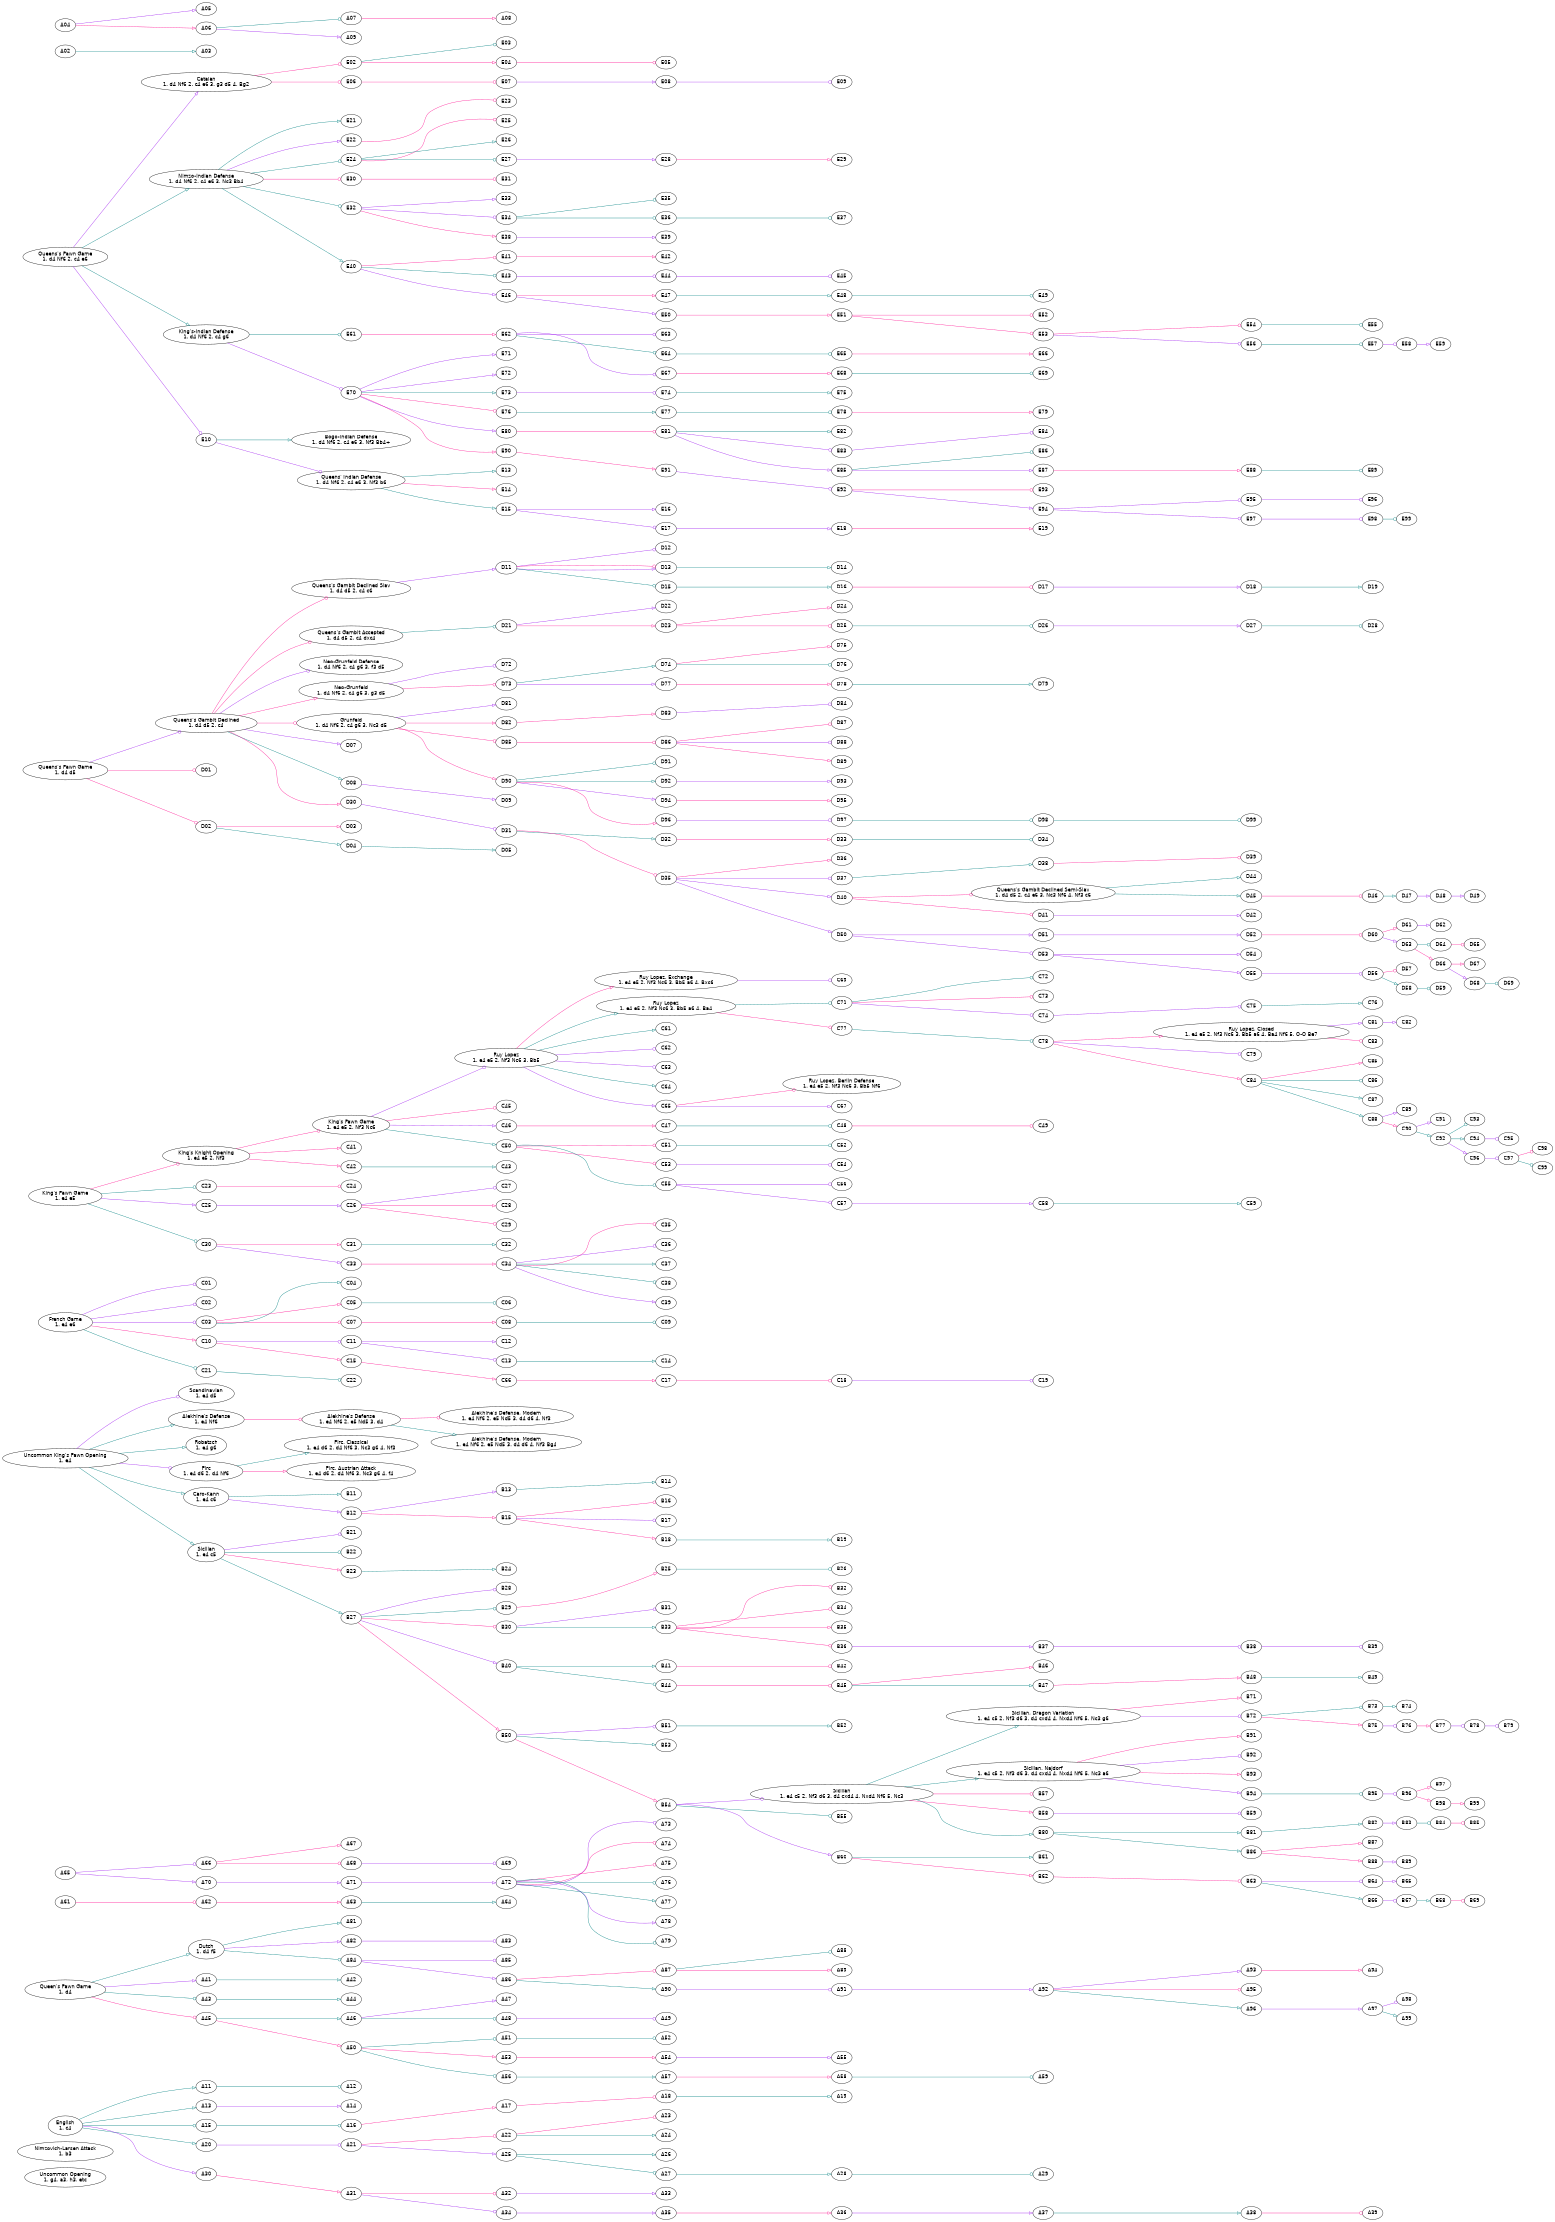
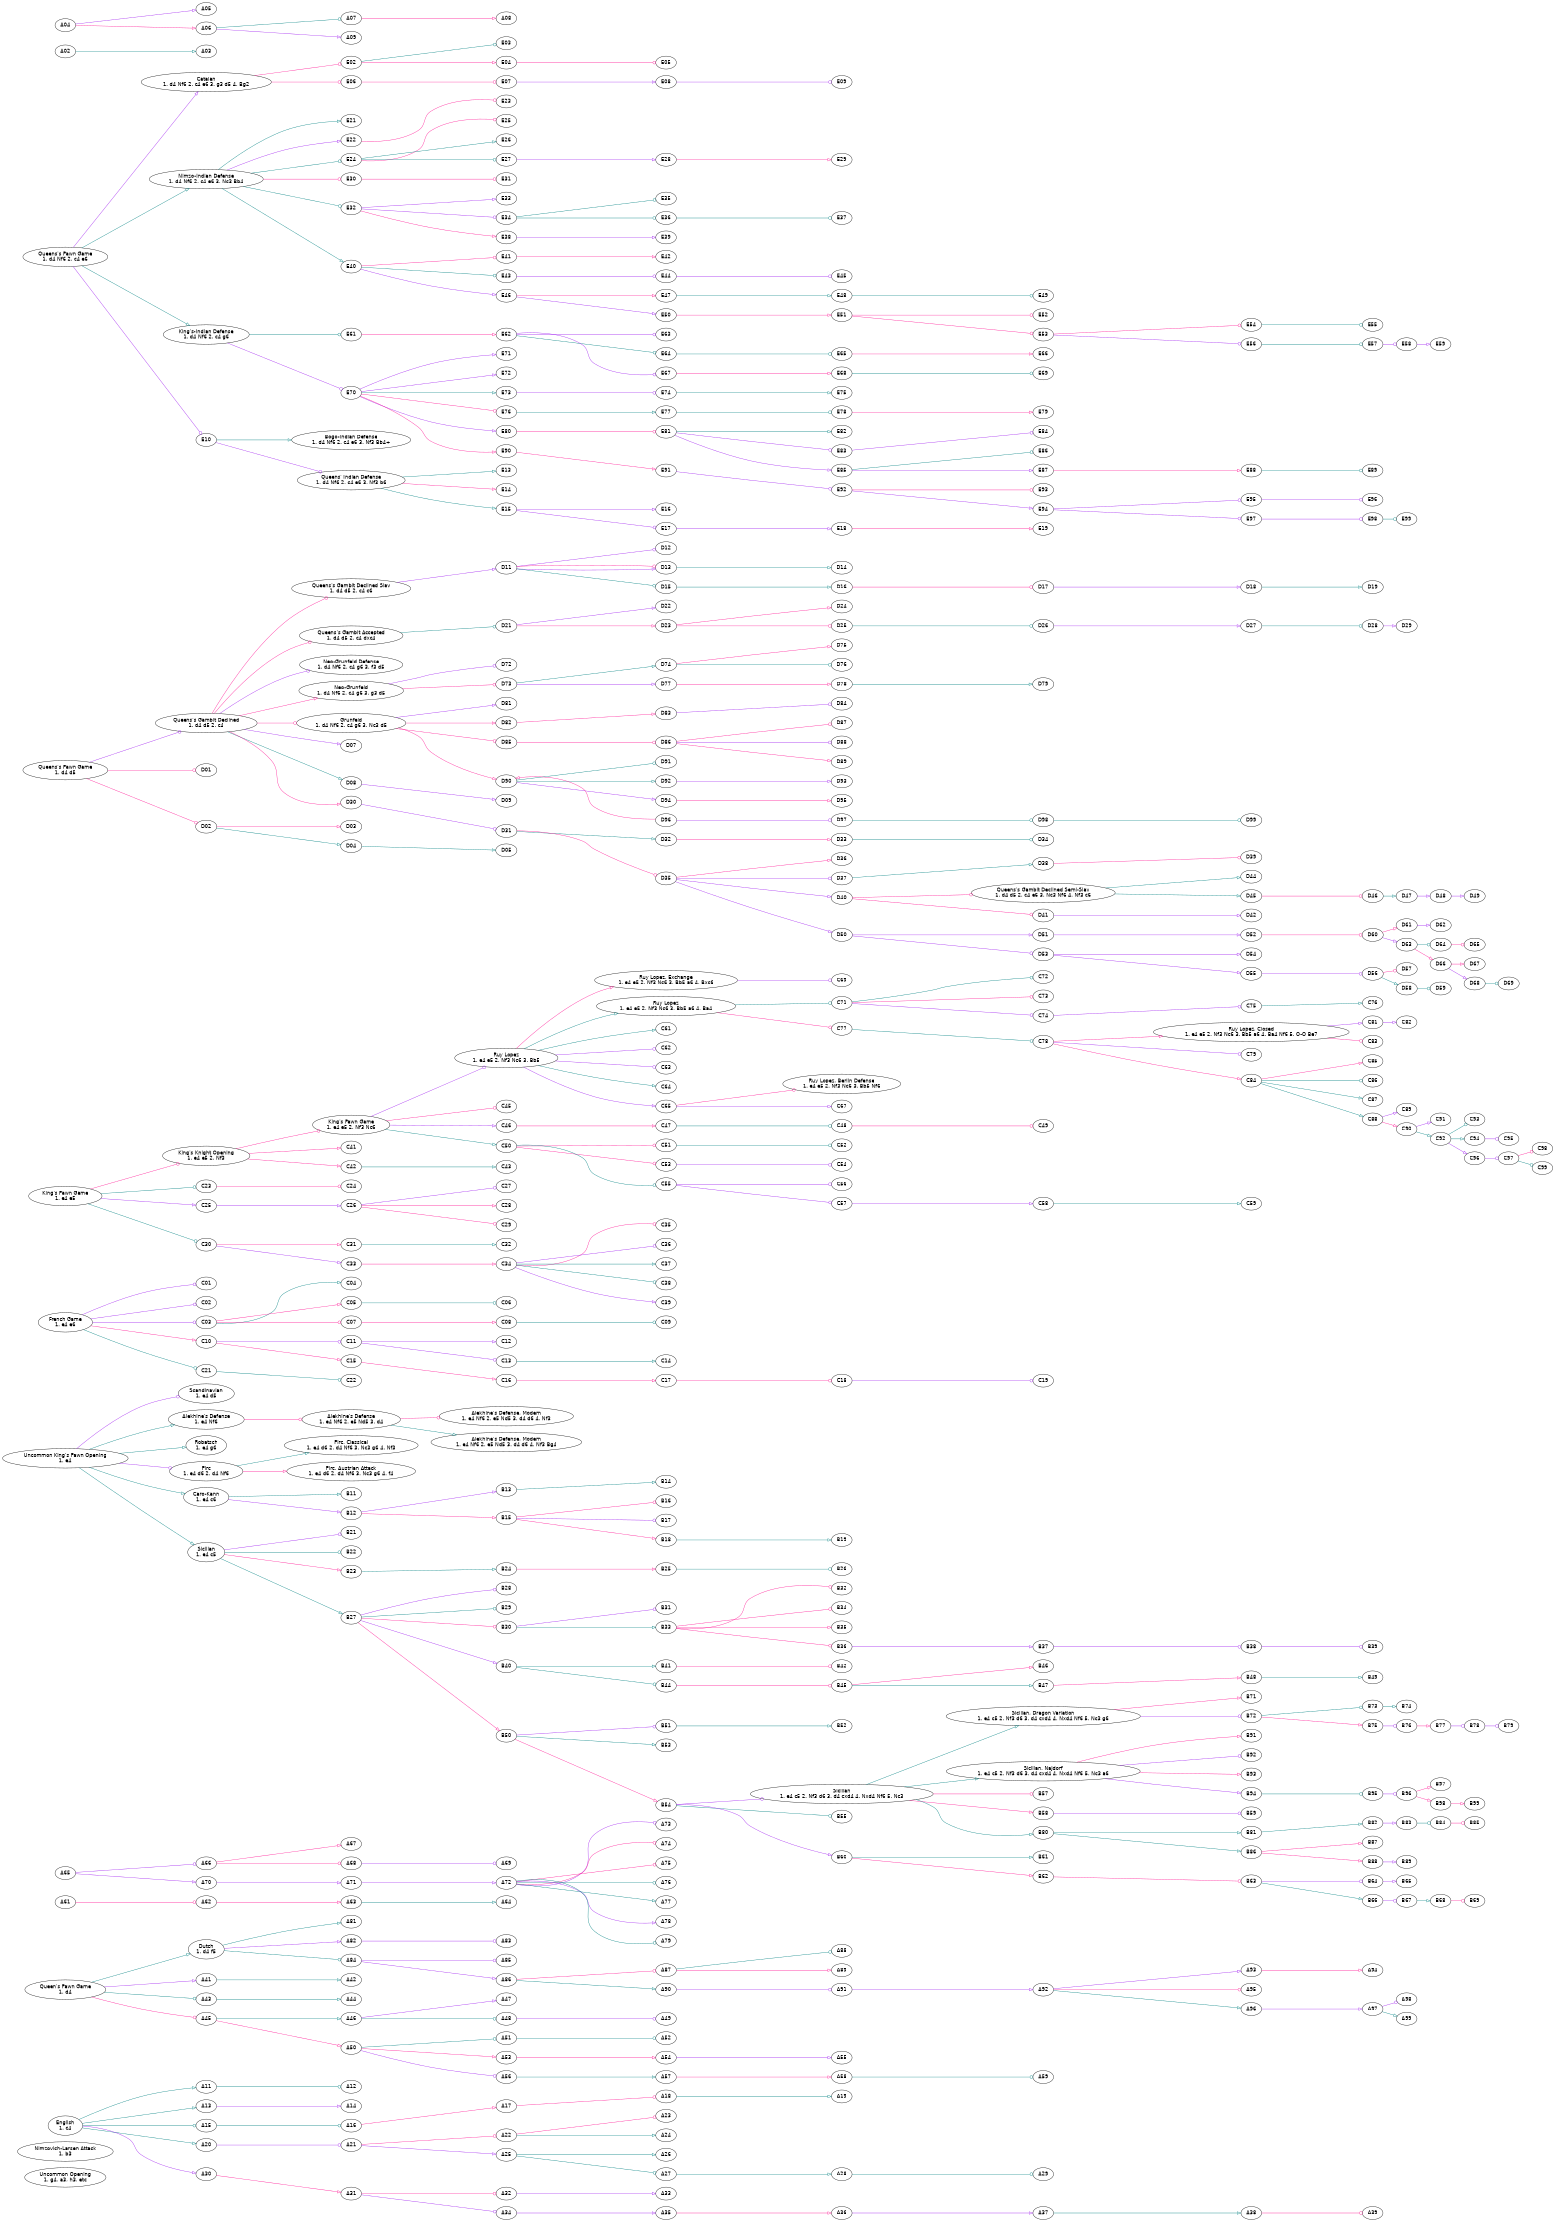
none -> (1407, 626)
(587, 801) -> (588, 797)
(506, 1381) -> (506, 1381)
(587, 1597) -> (584, 1569)
(426, 2066) -> (426, 2066)
